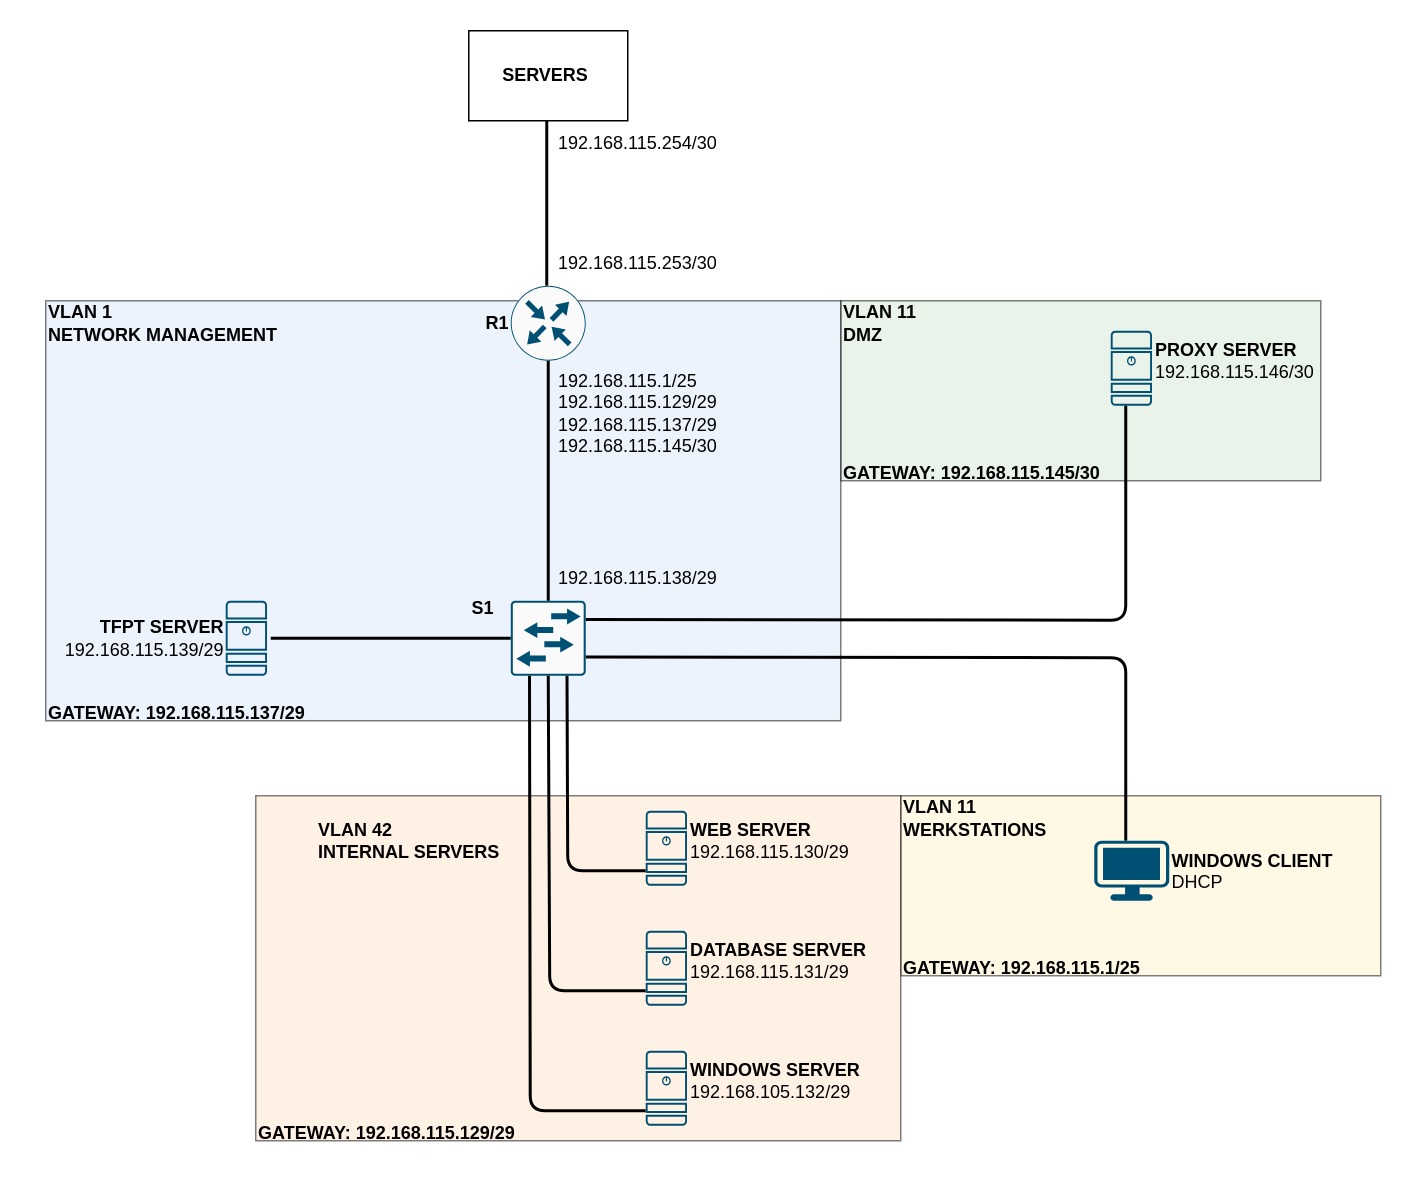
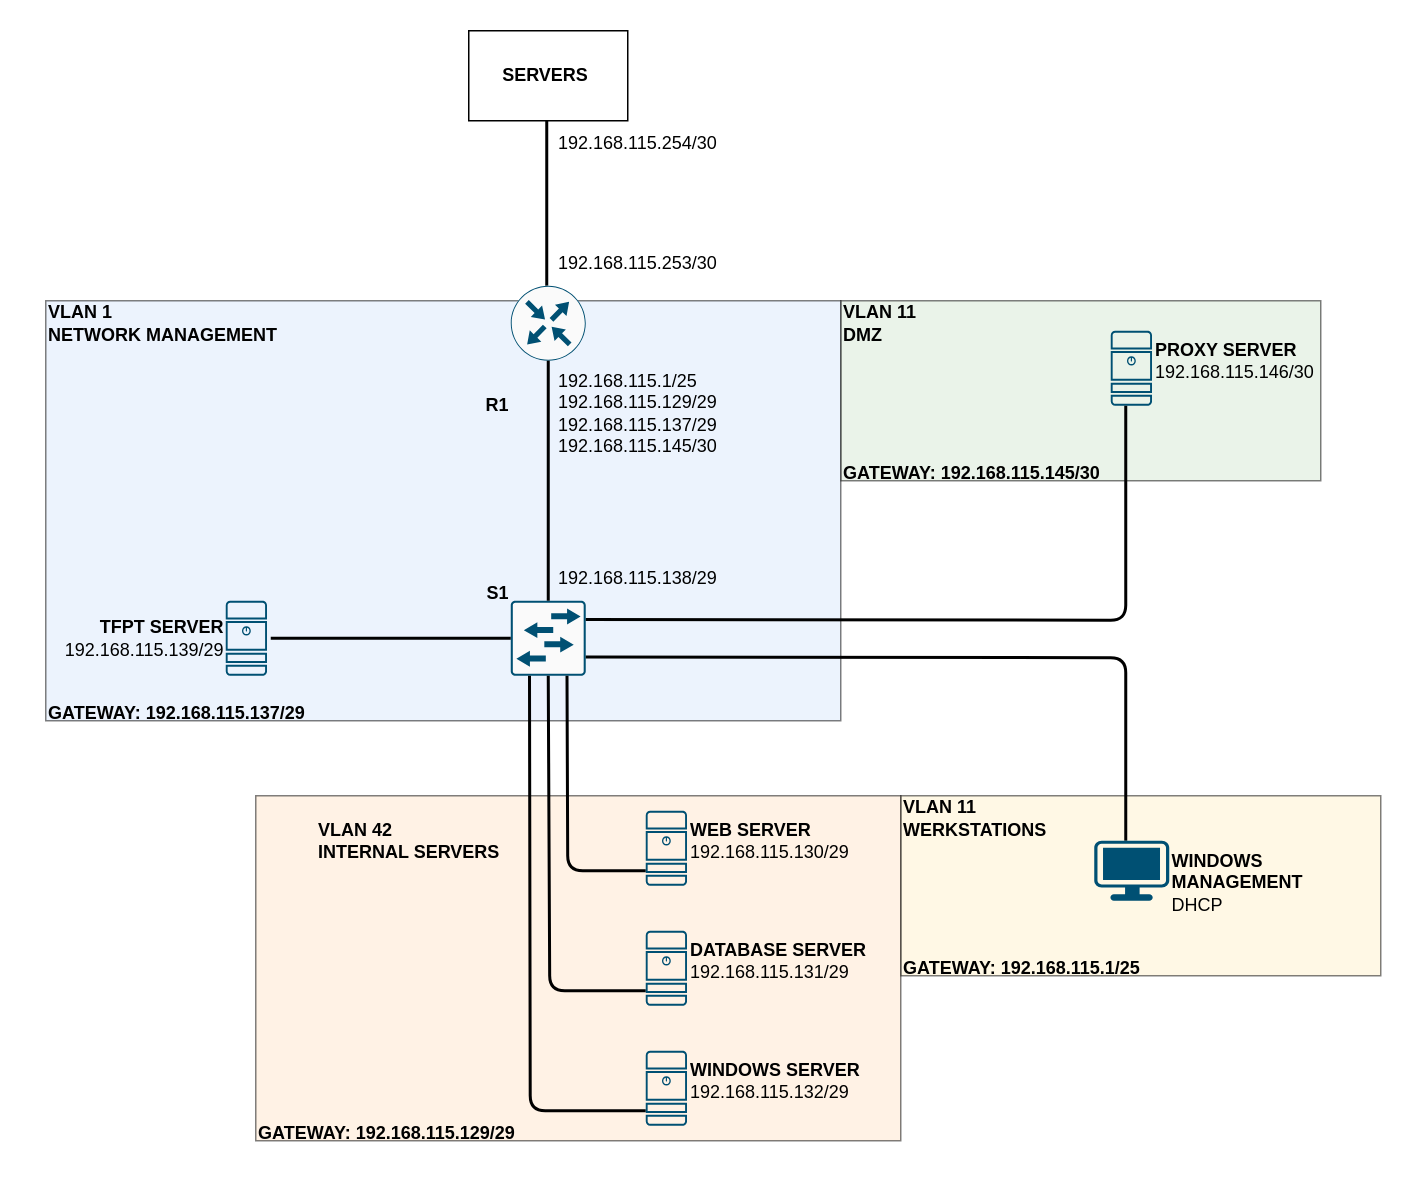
(481, 323) -> (481, 406)
(466, 608) -> (481, 593)
(1240, 873) -> (1261, 873)
(774, 1081) -> (774, 1081)
